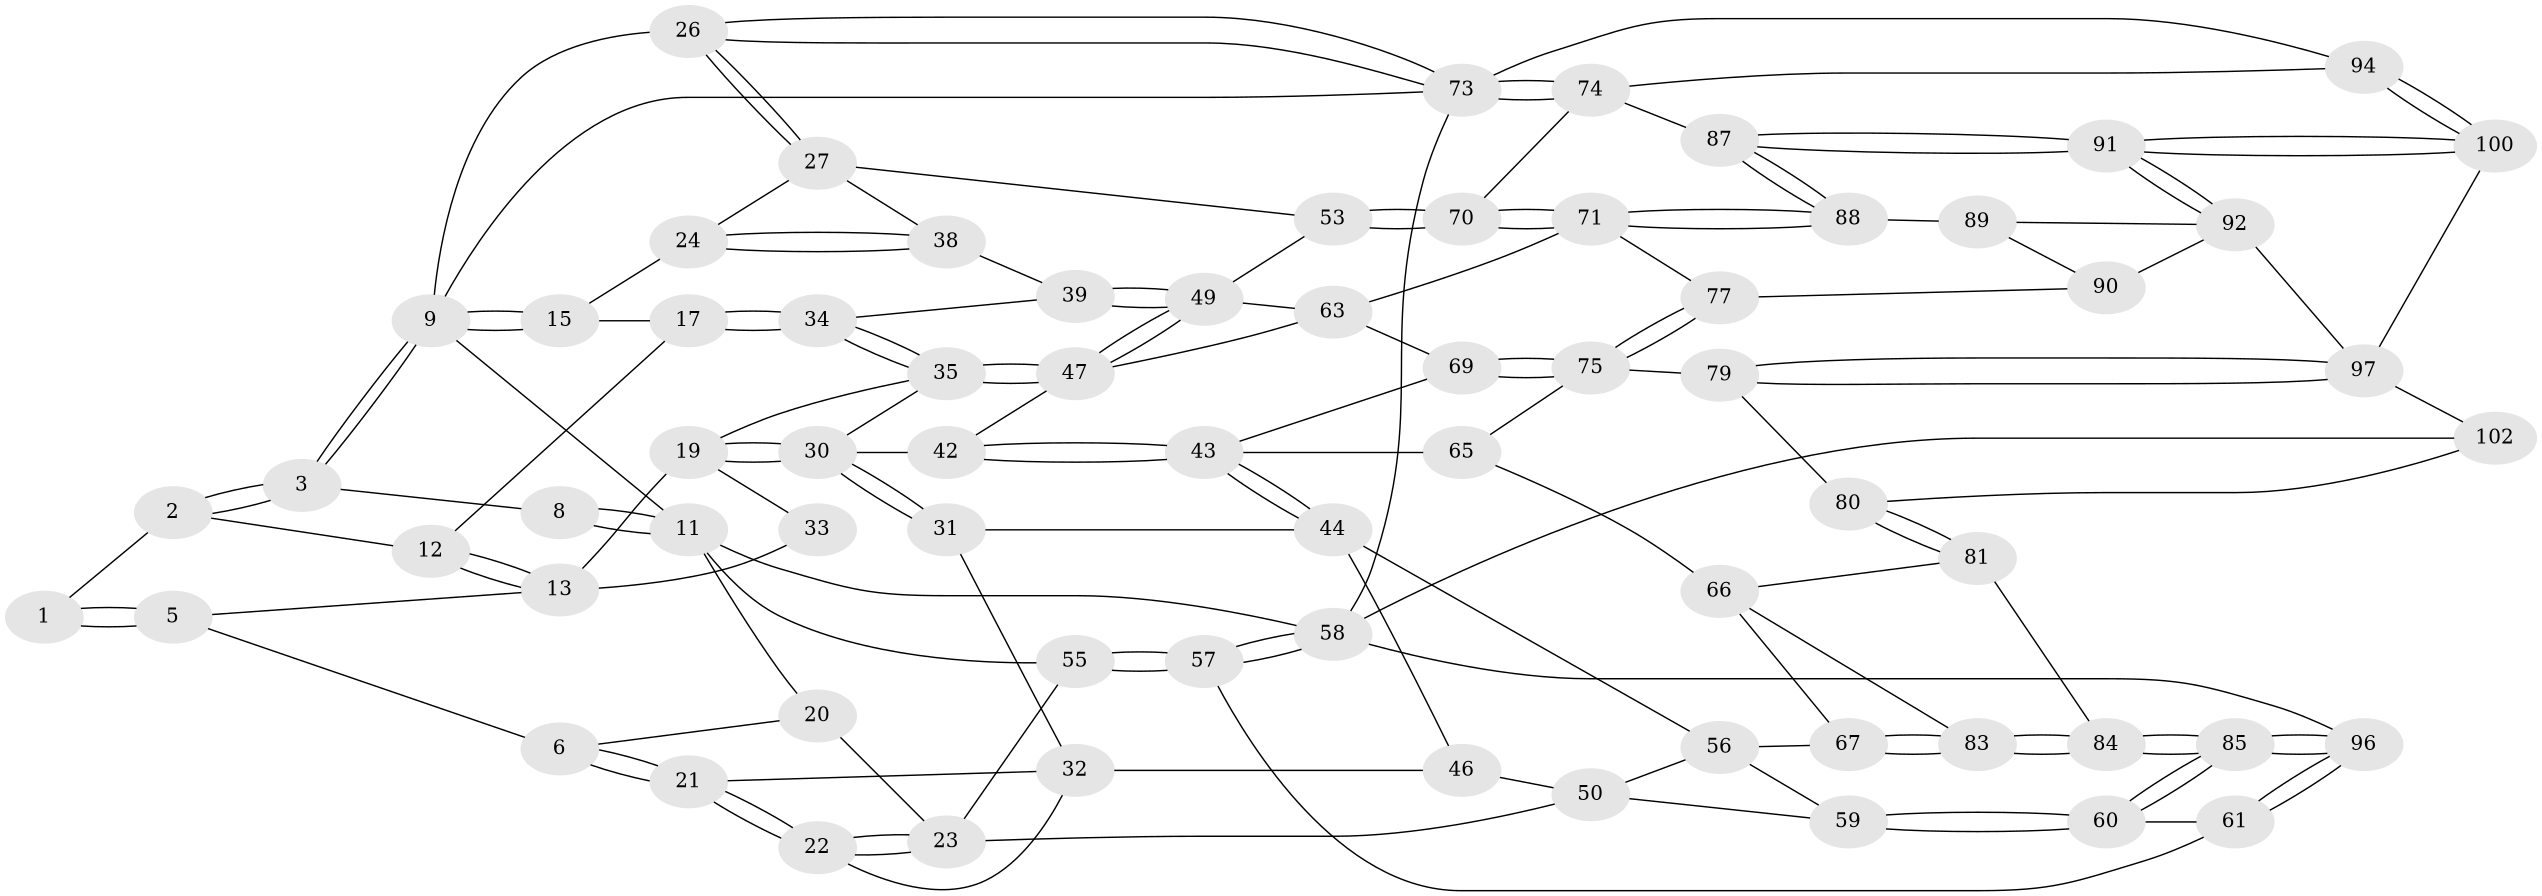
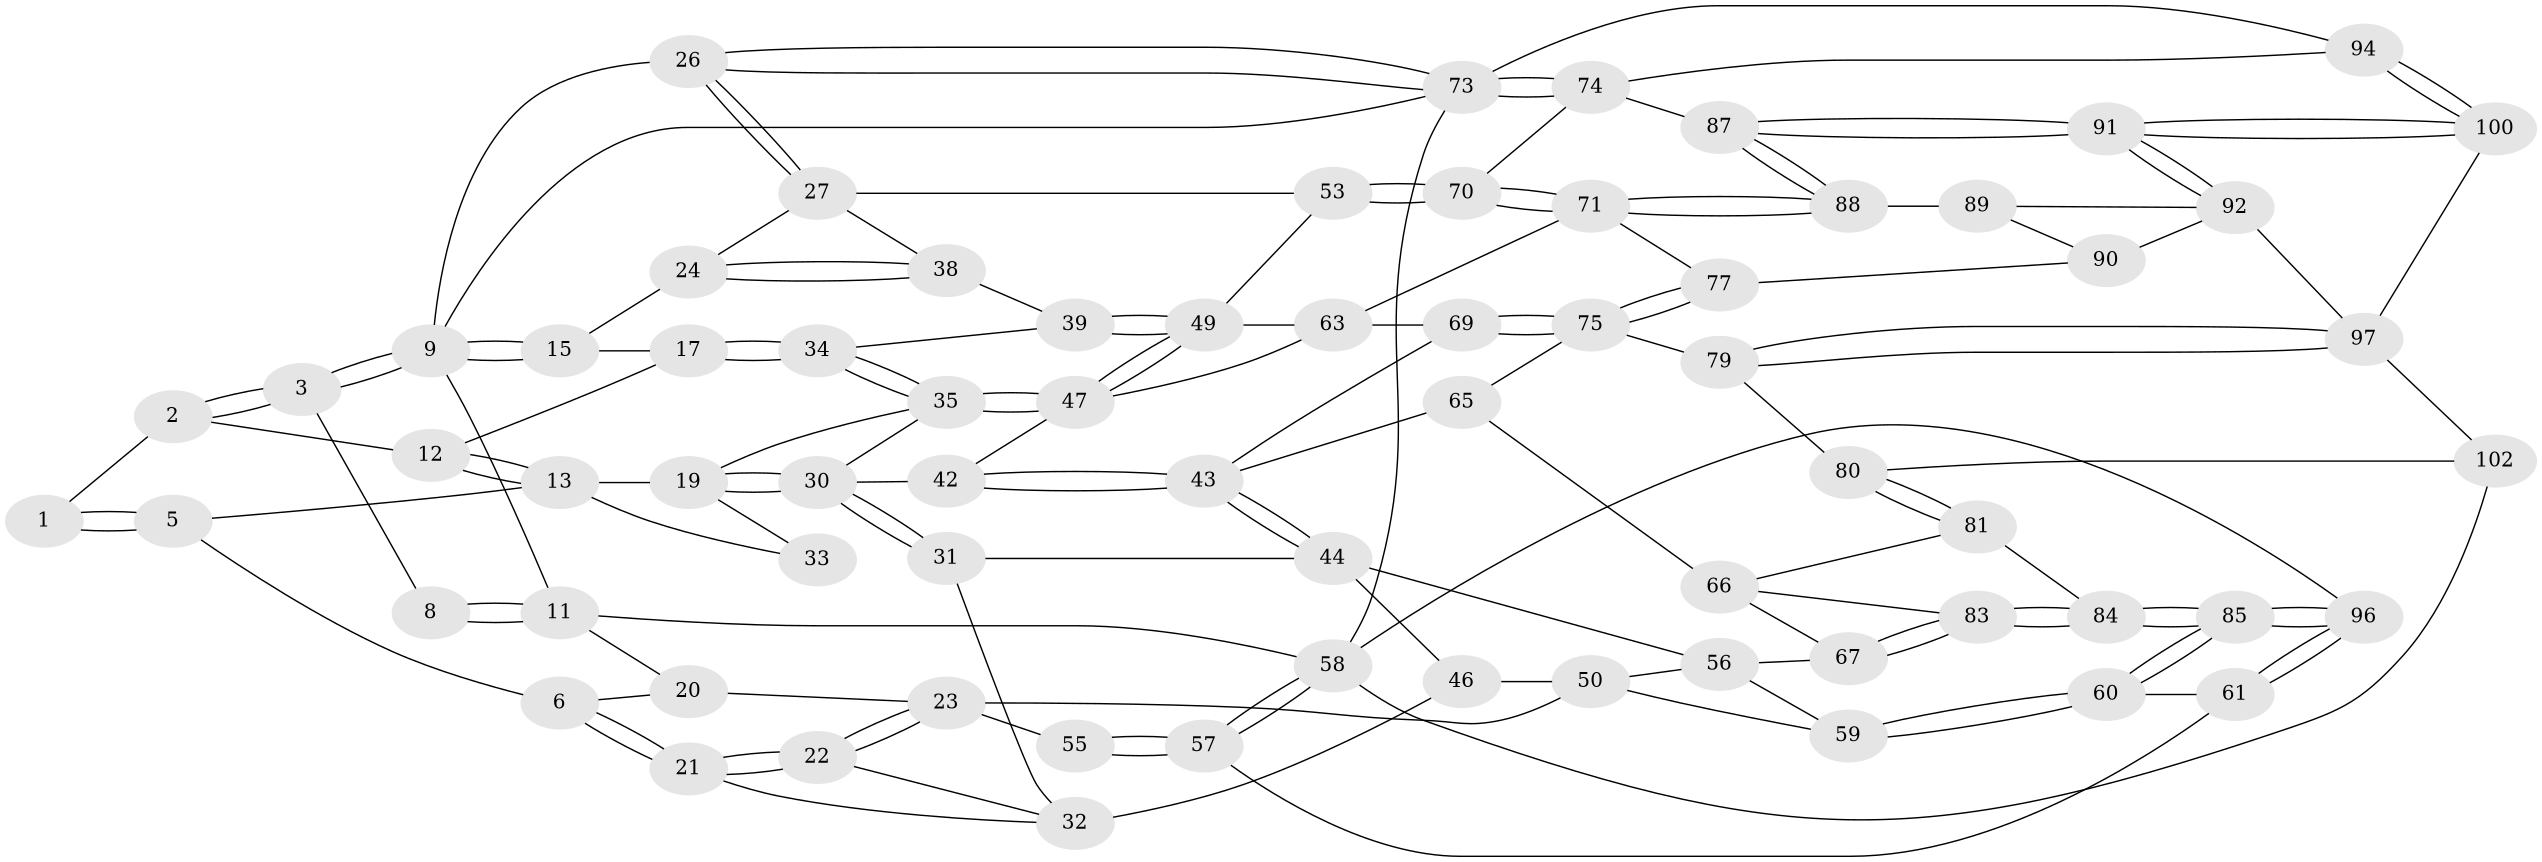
(858, 644) -> none
